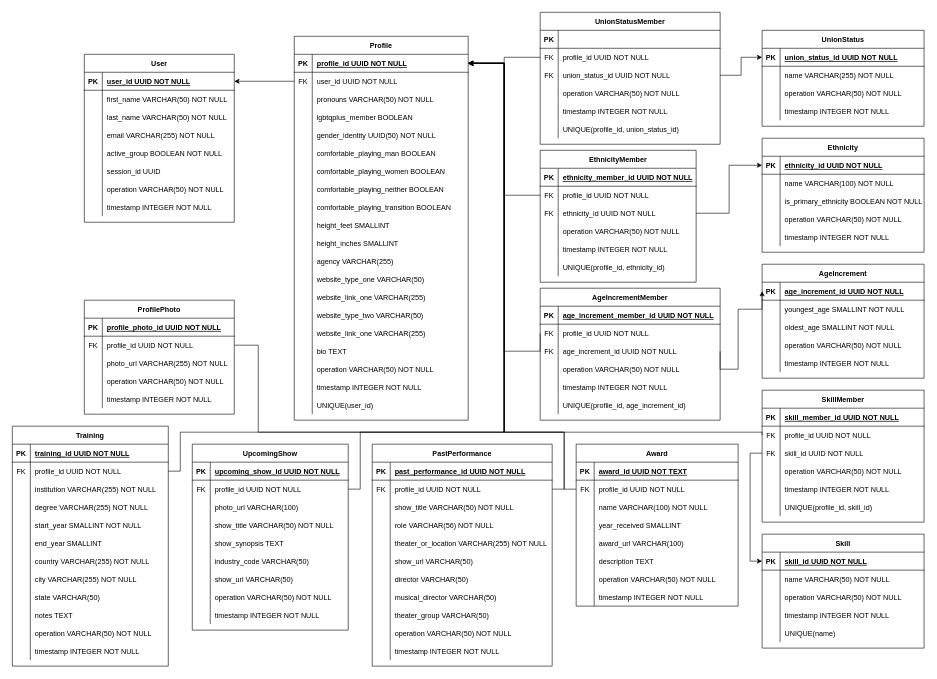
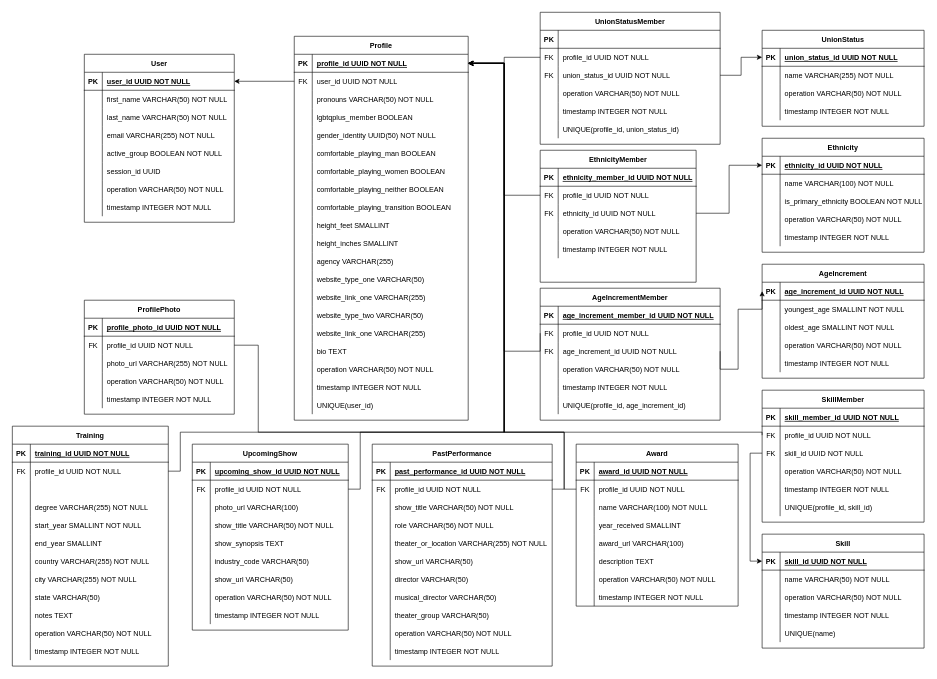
(627, 267) -> none
(639, 472) -> (639, 472)
(99, 489) -> none
